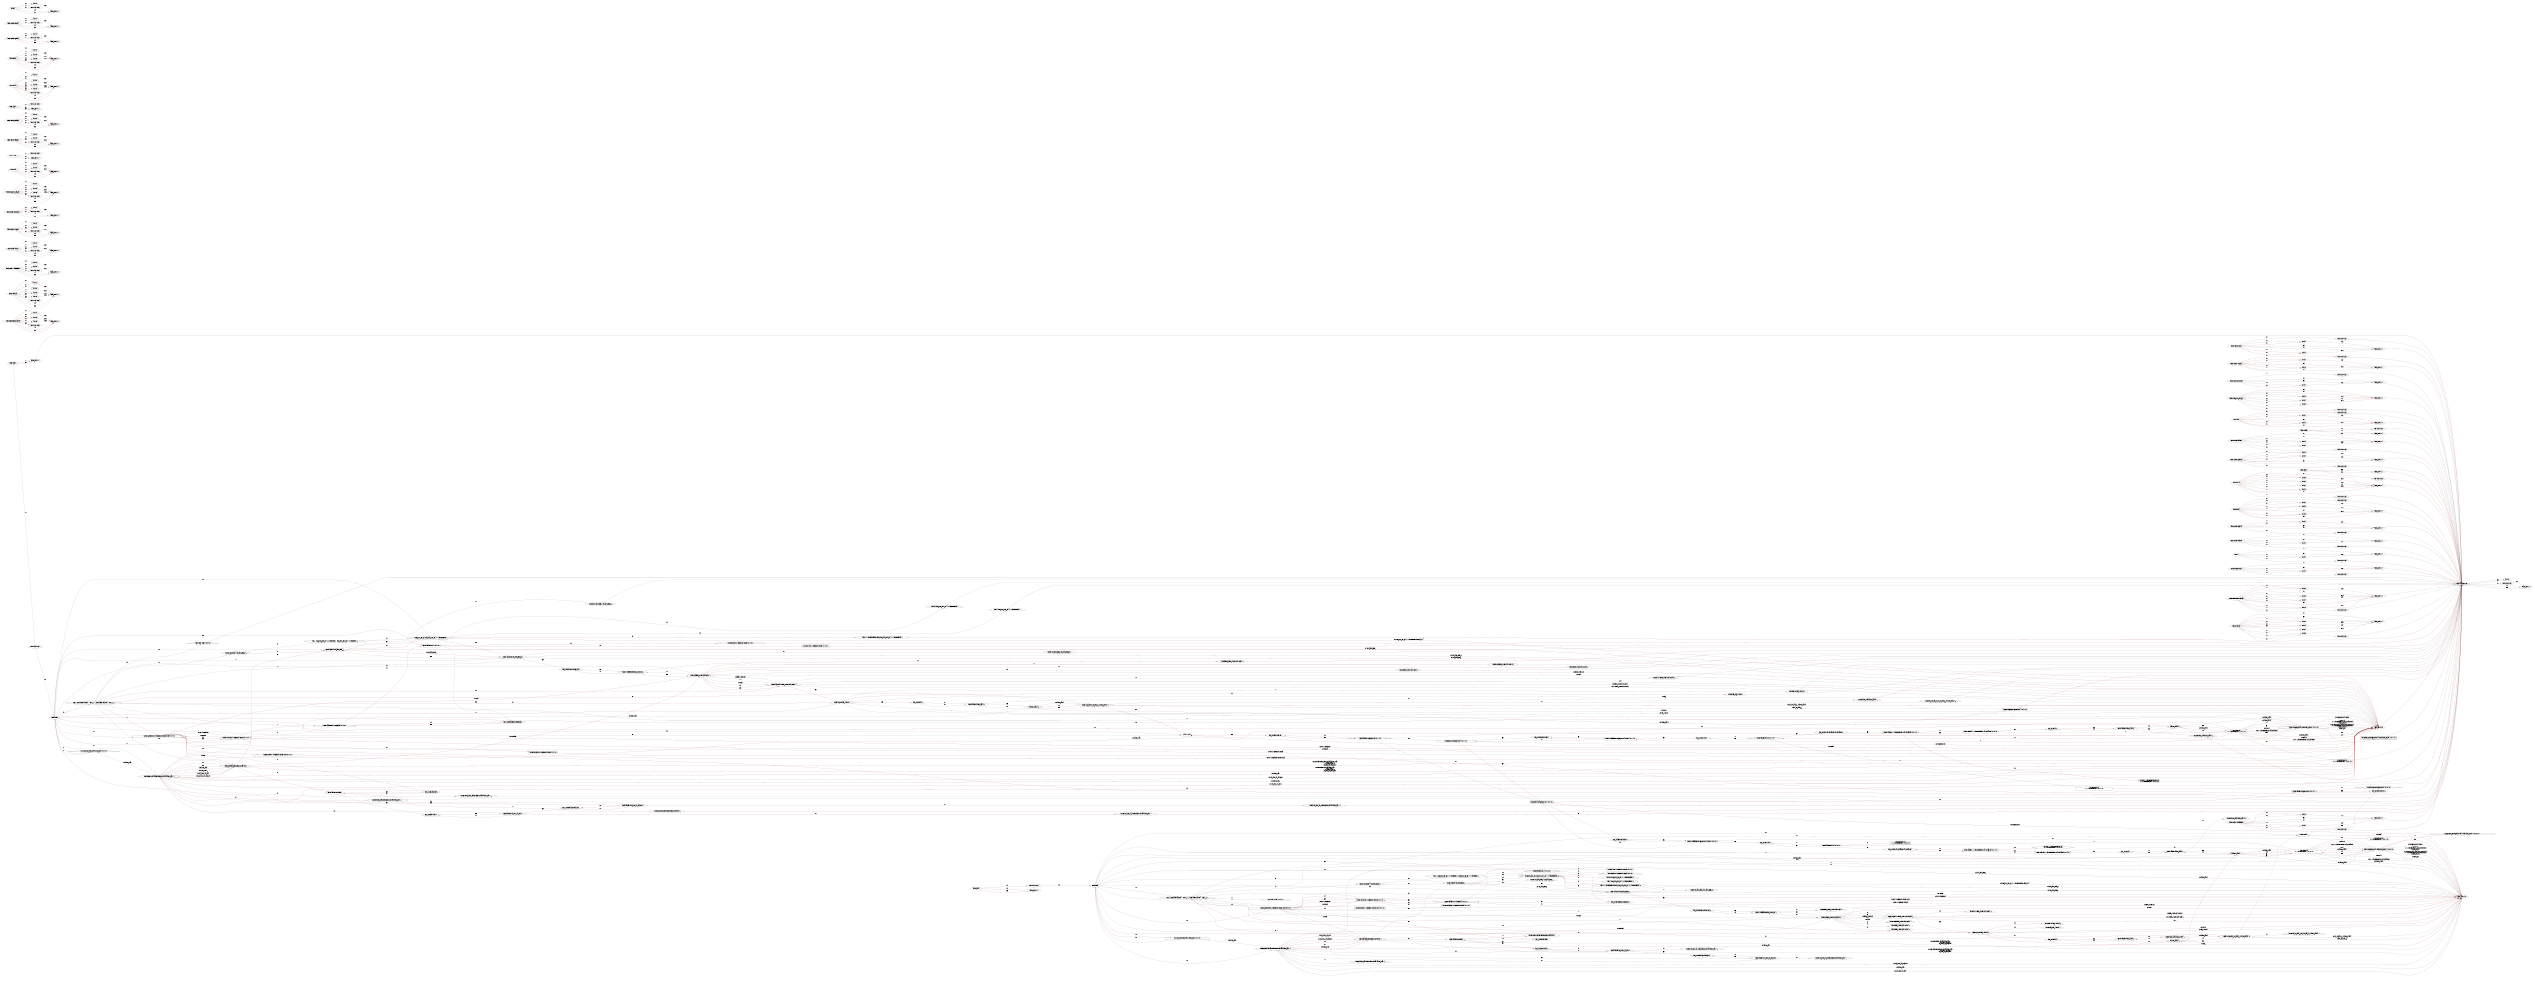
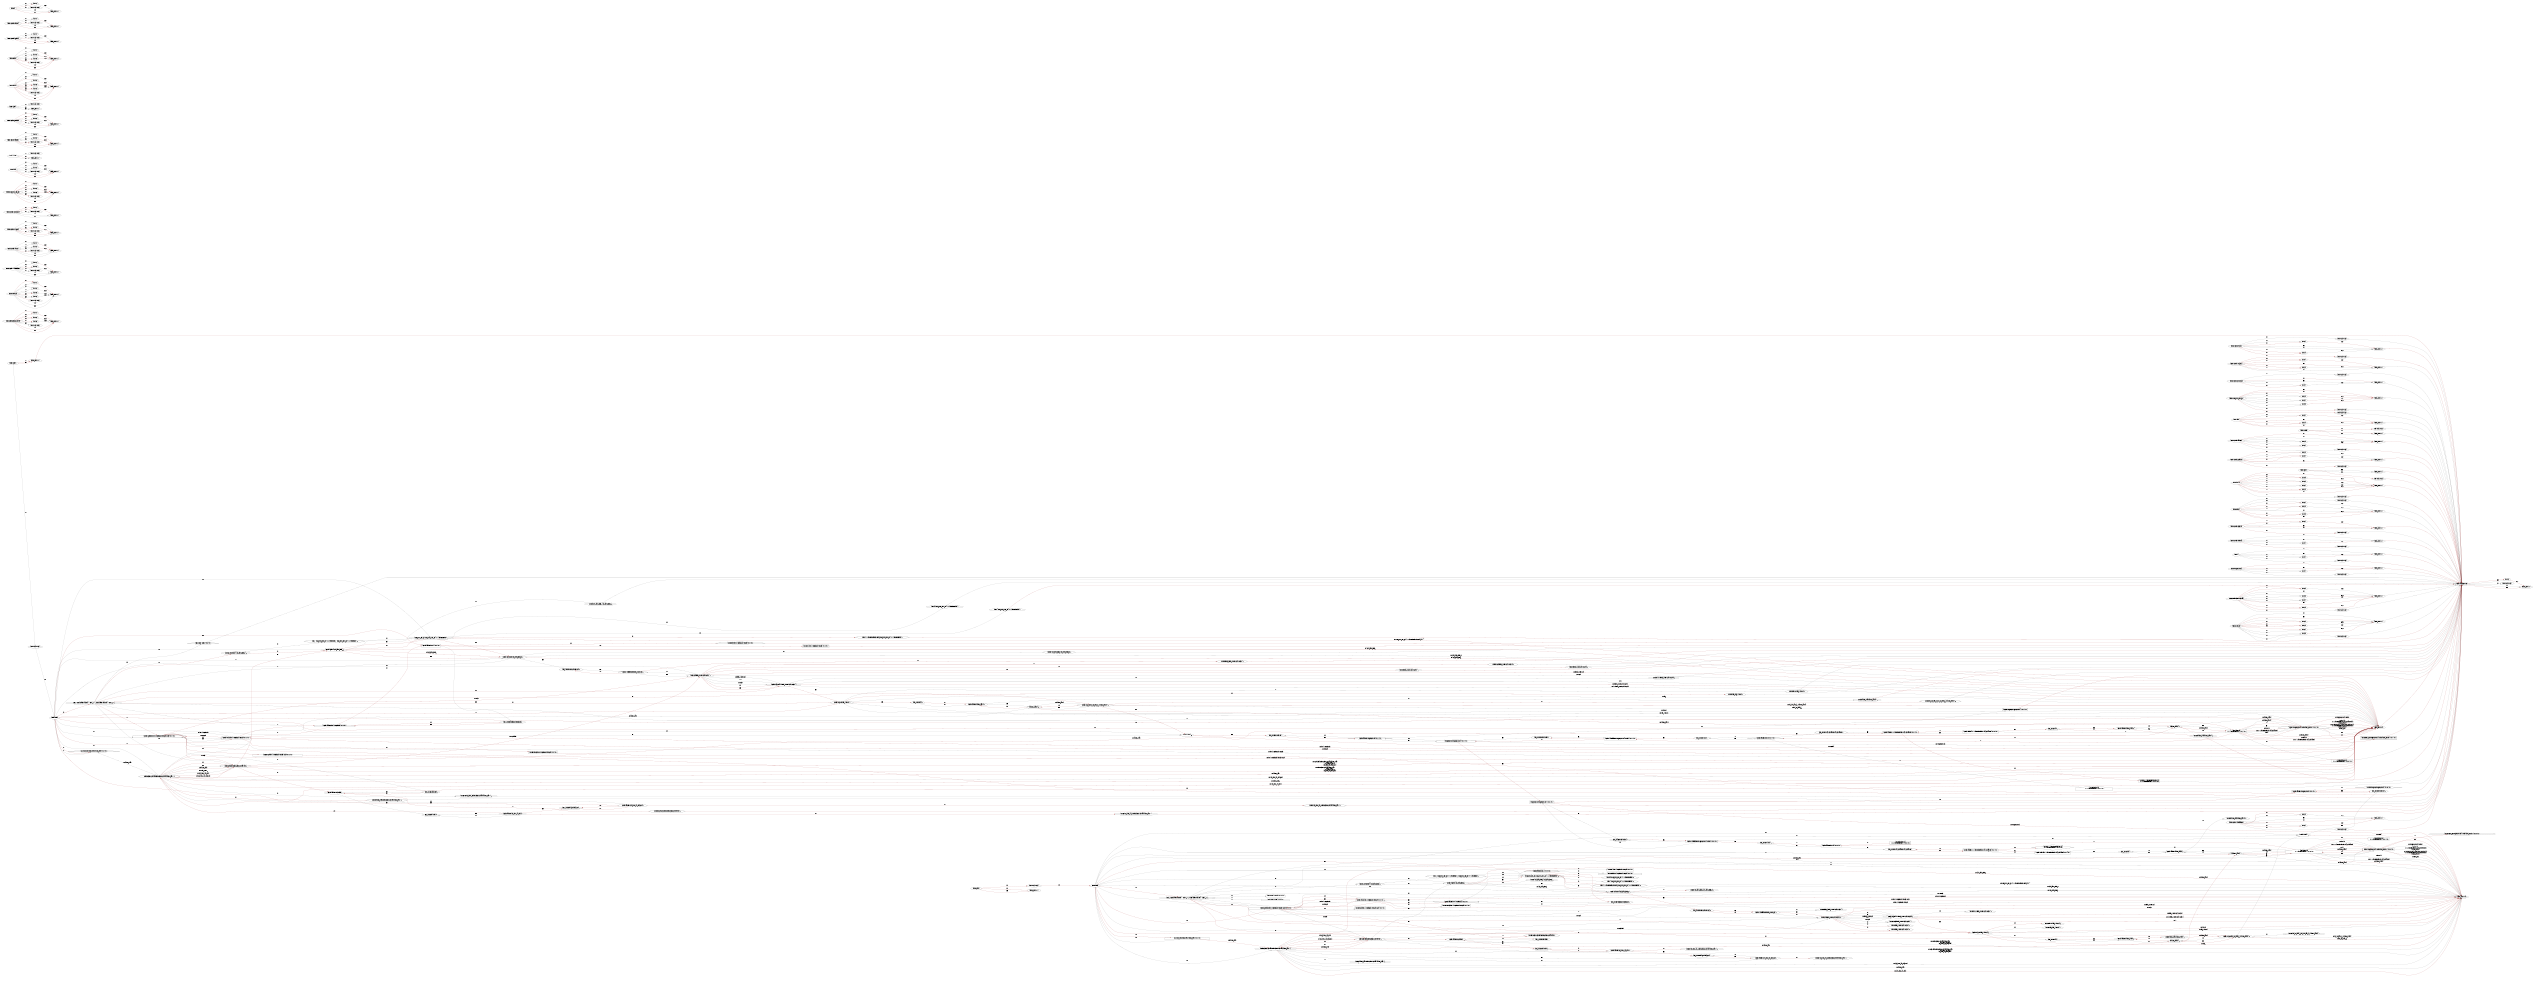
(1454, 772) -> (1406, 742)
none -> (1276, 896)
